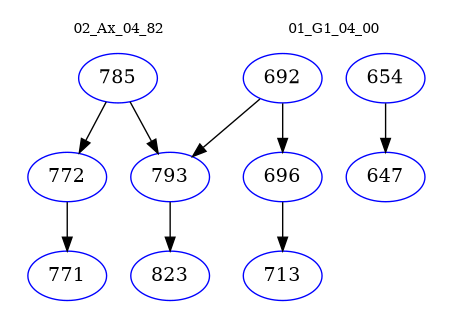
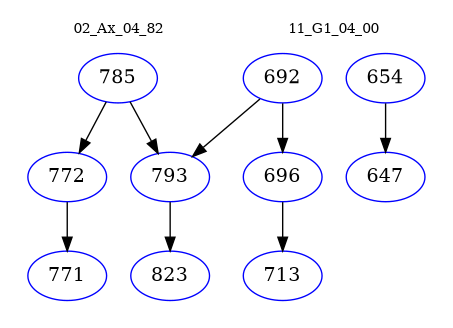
(334, 30) -> (334, 30)
